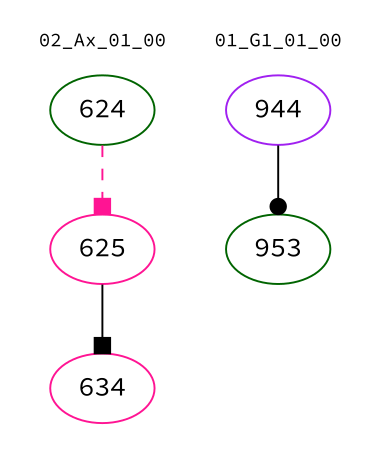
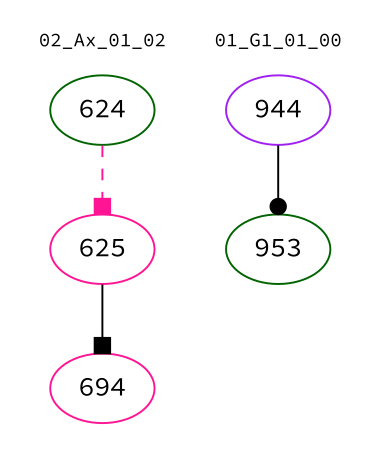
(103, 42) -> (103, 42)
(102, 388) -> (102, 388)
